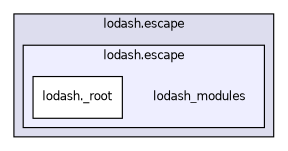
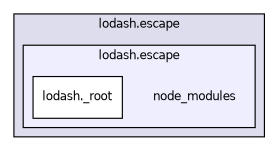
(199, 97) -> (195, 97)
